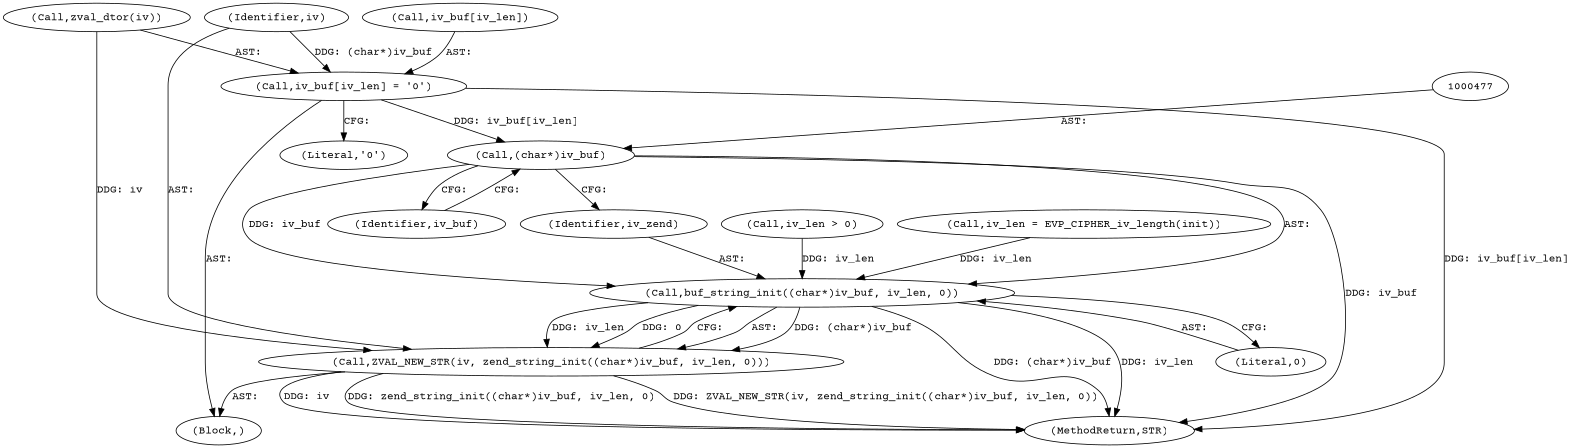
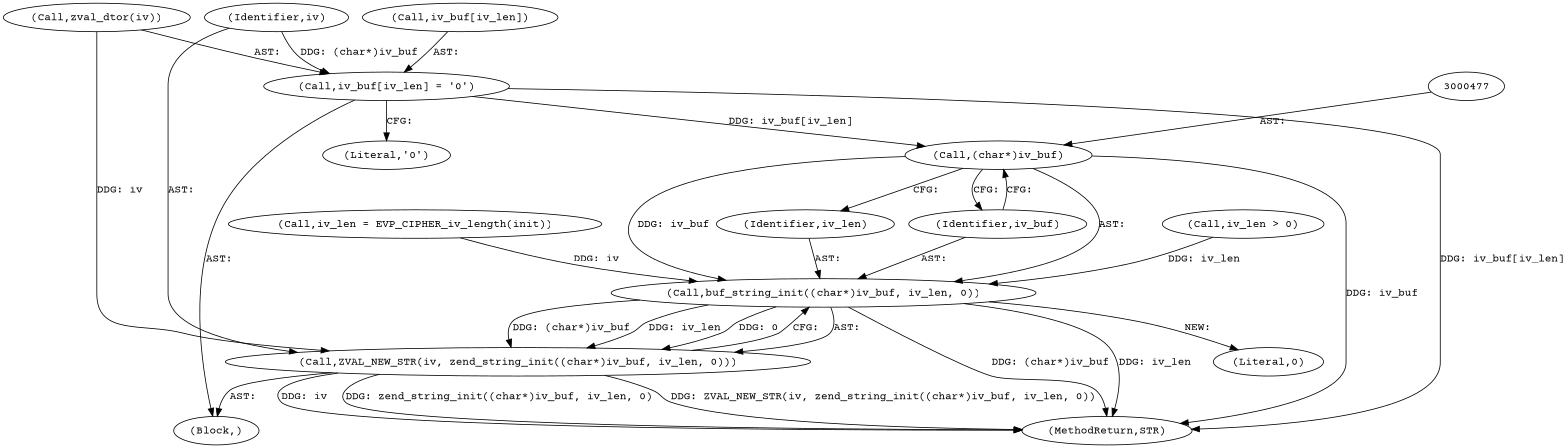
(1470, 86) -> (1466, 86)
(614, 224) -> (805, 224)
(996, 258) -> (596, 258)
(1114, 317) -> (916, 257)
(1258, 327) -> (1201, 327)
